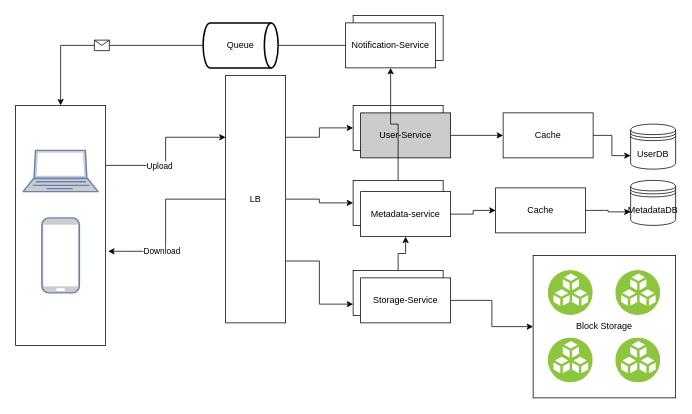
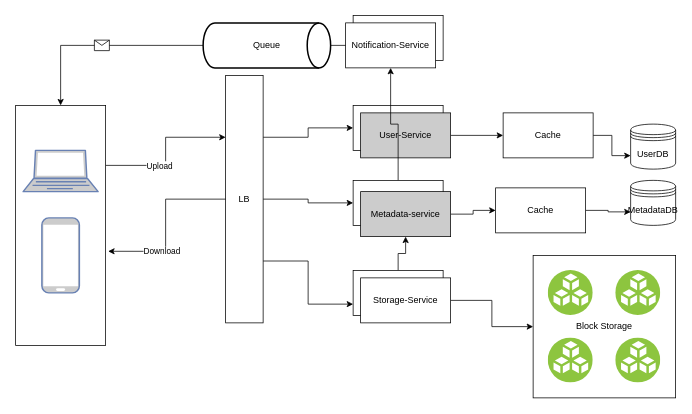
(240, 45) -> (267, 45)
(255, 199) -> (244, 199)
(405, 214) -> (405, 214)
